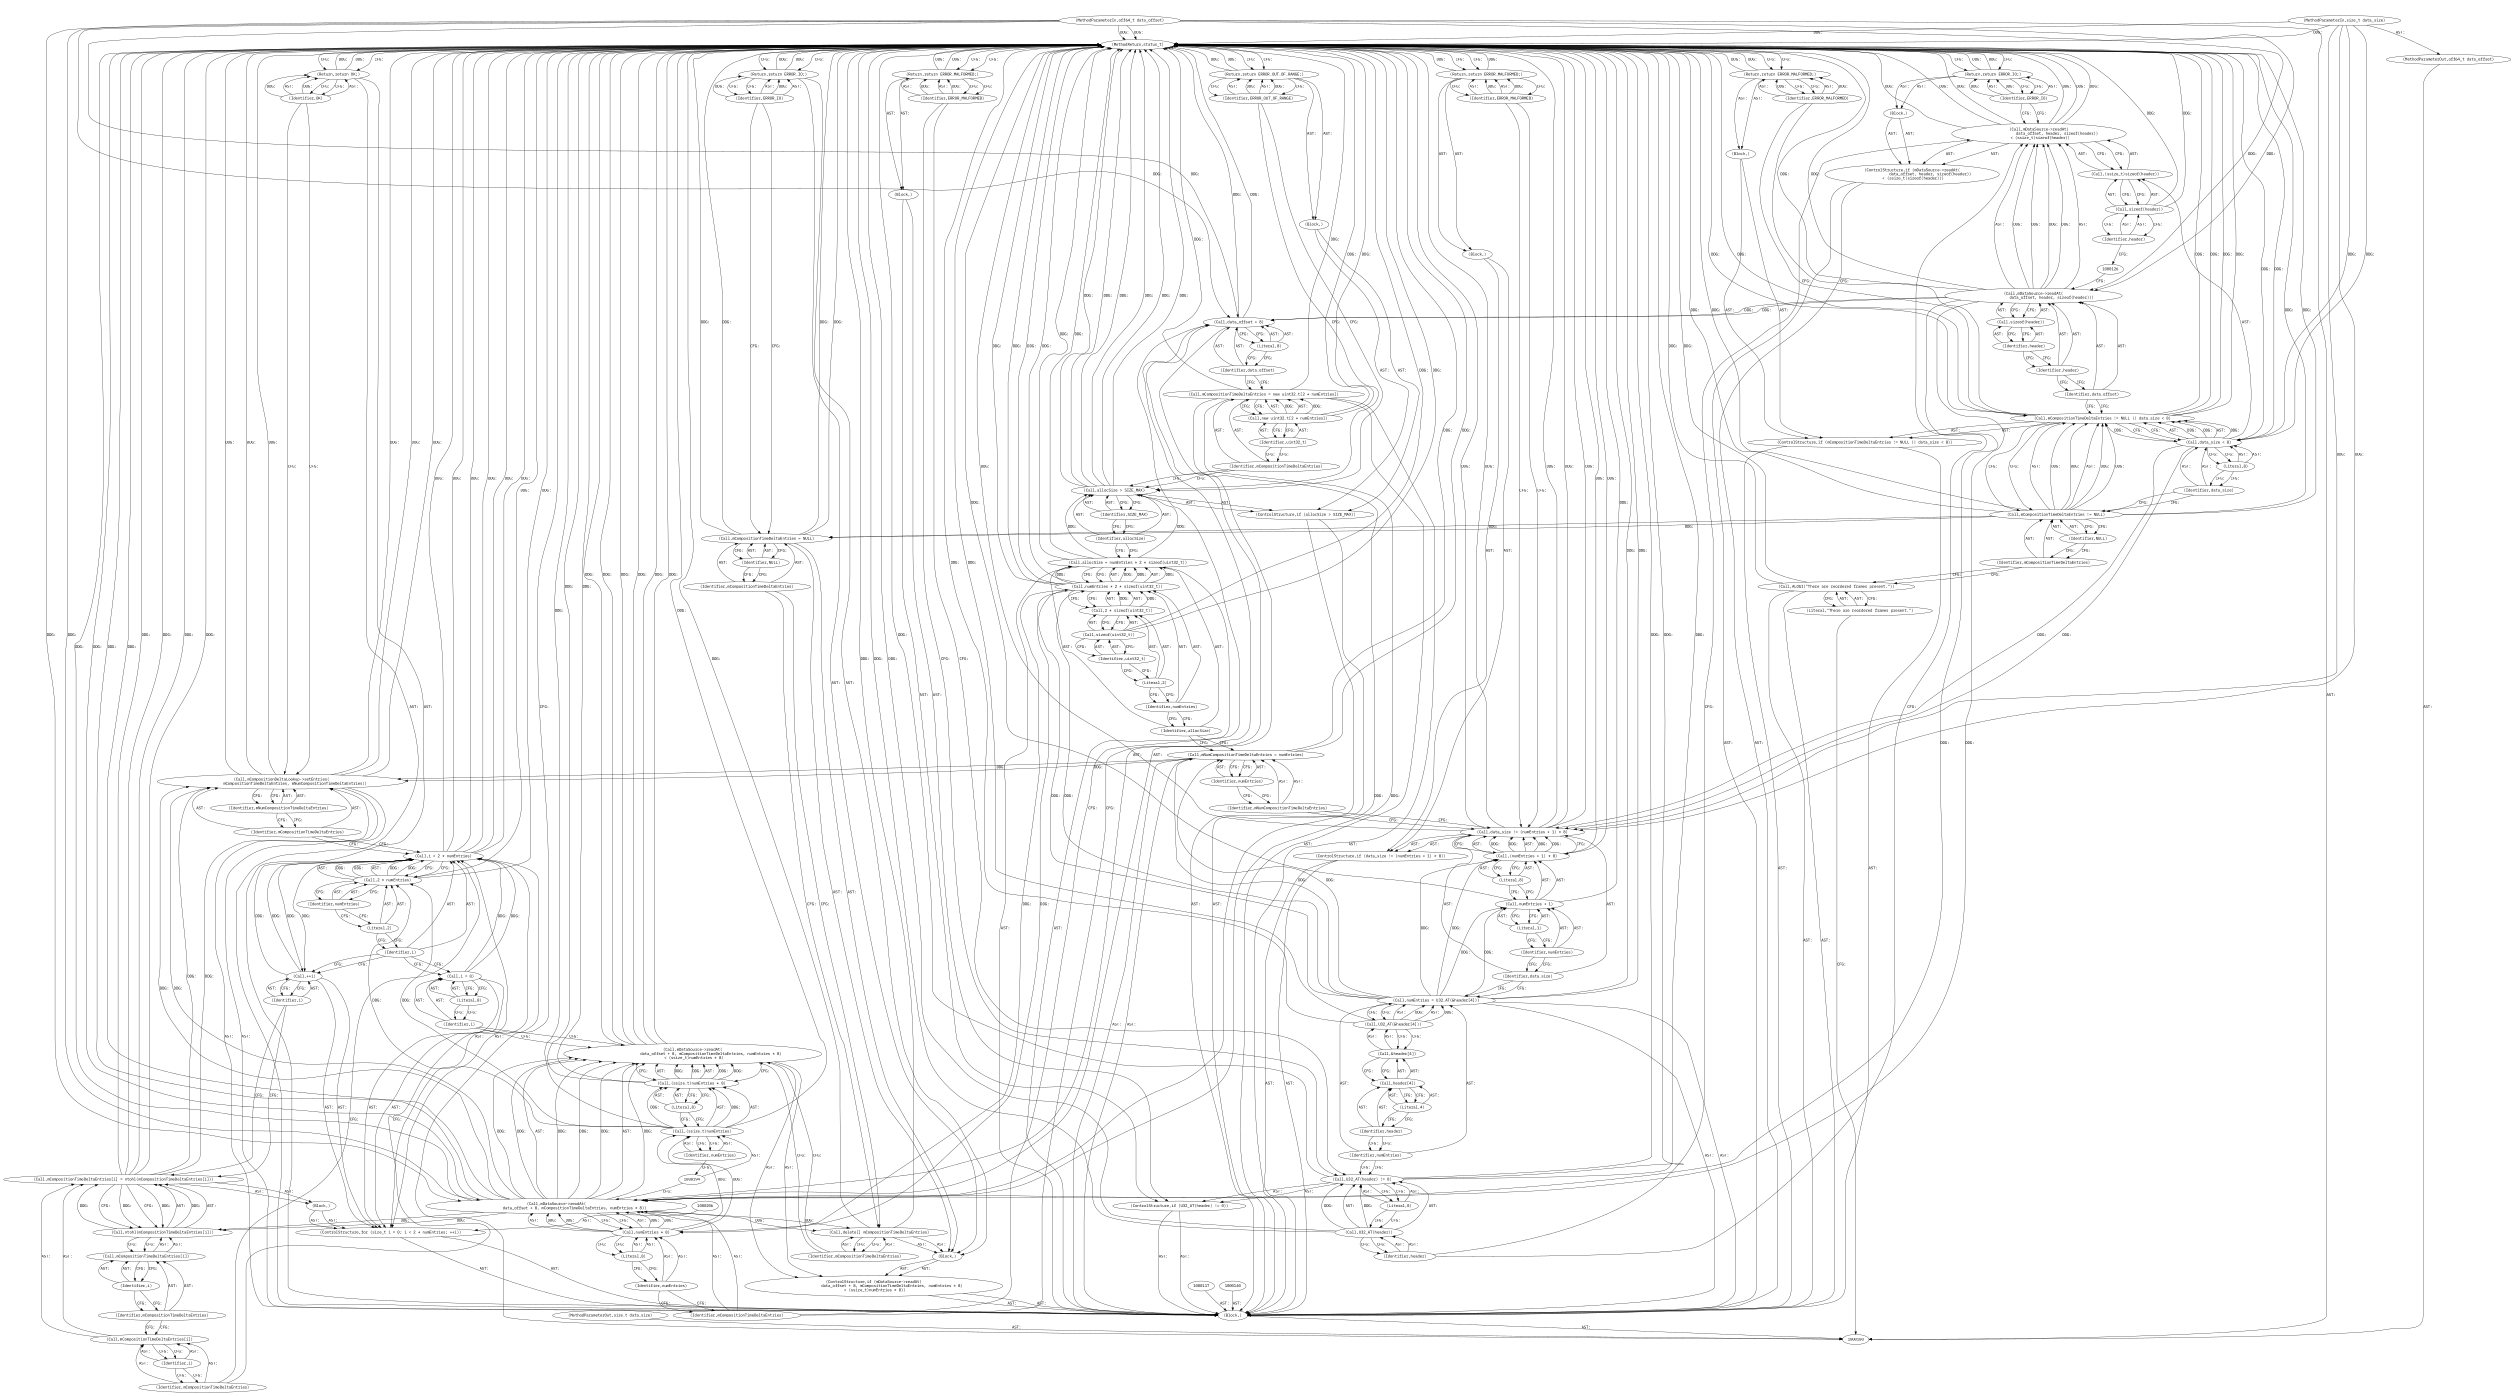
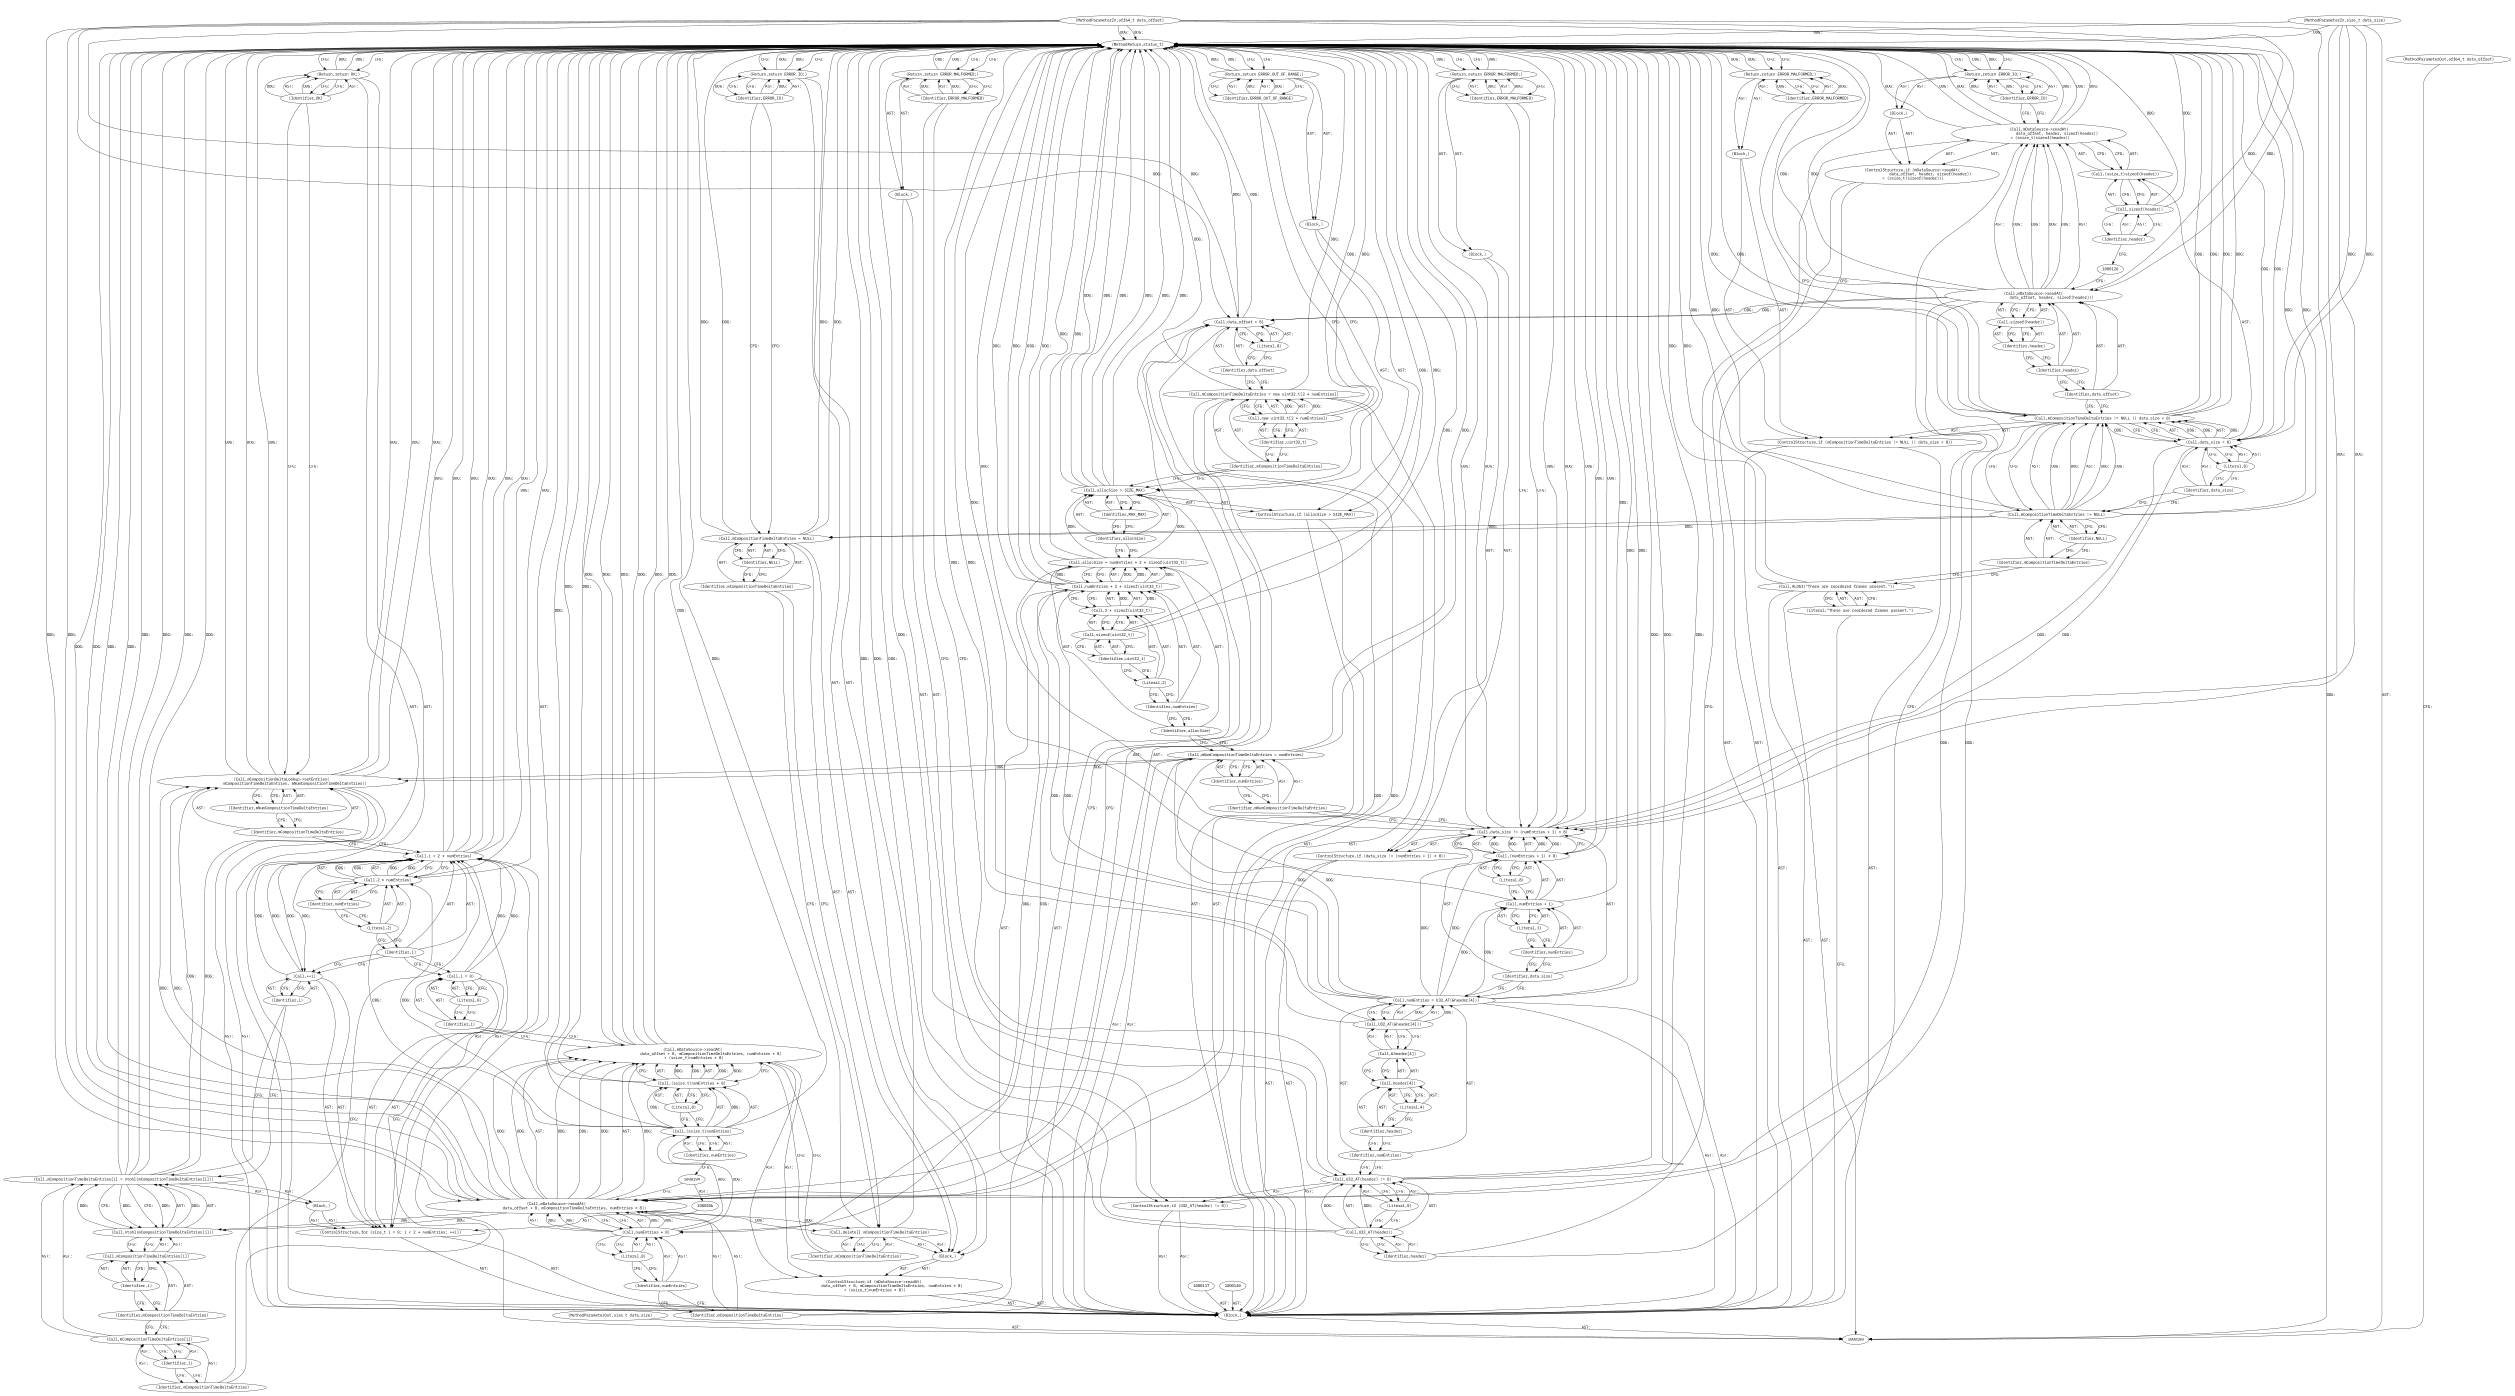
(2403, 37) -> (2382, 925)
(1124, 515) -> (1124, 515)
(2332, 695) -> (2332, 695)
(546, 707) -> (546, 707)
(2429, 707) -> (2429, 707)
(745, 1163) -> (698, 1192)
